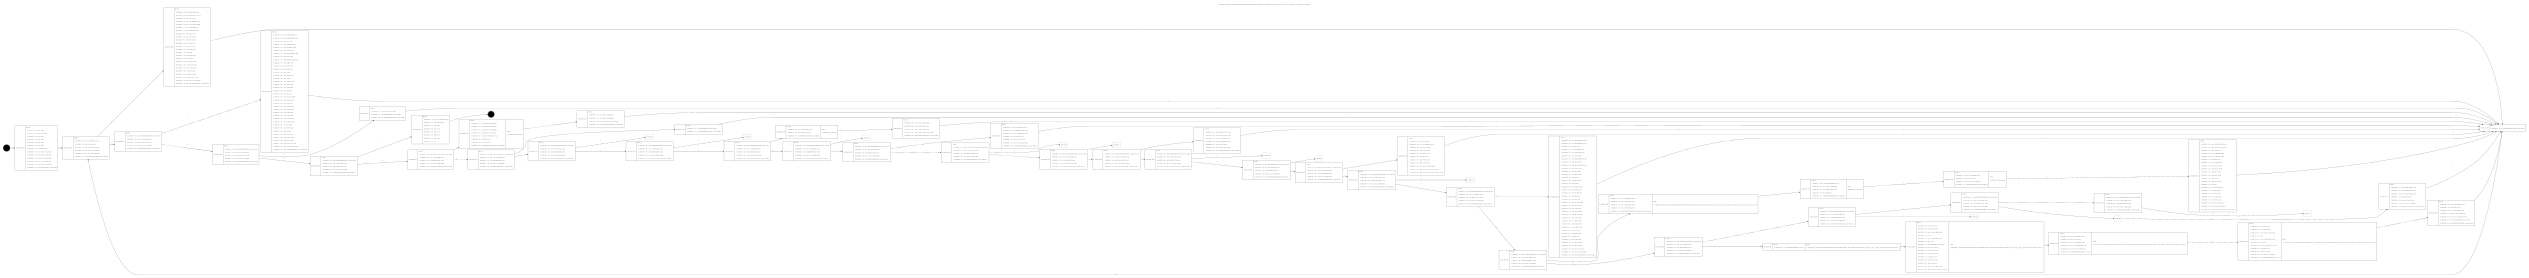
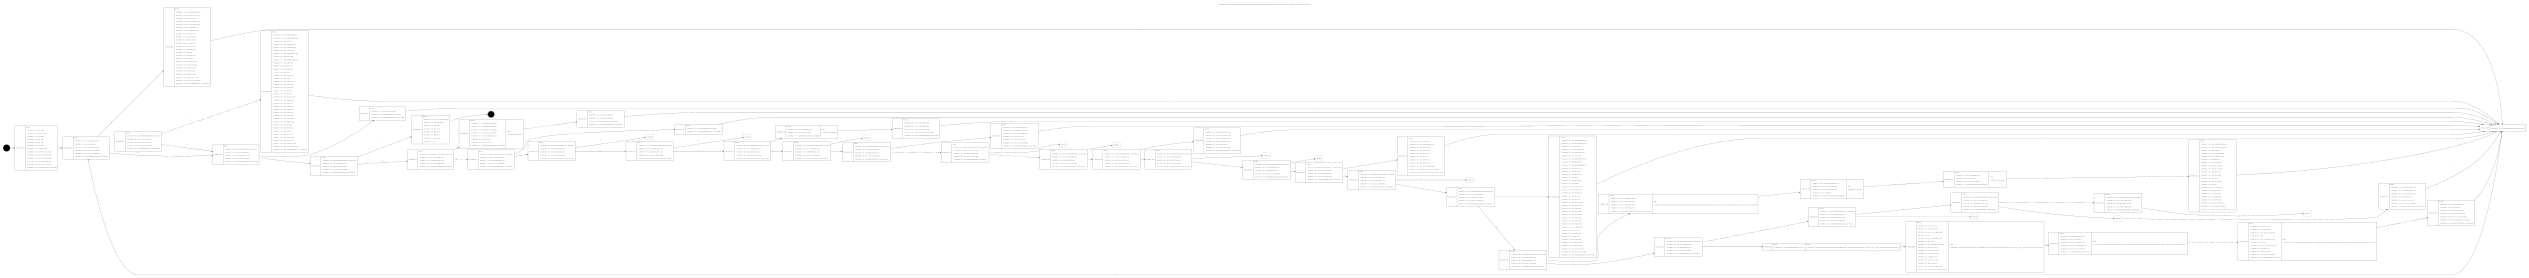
(111, 145) -> (160, 156)
